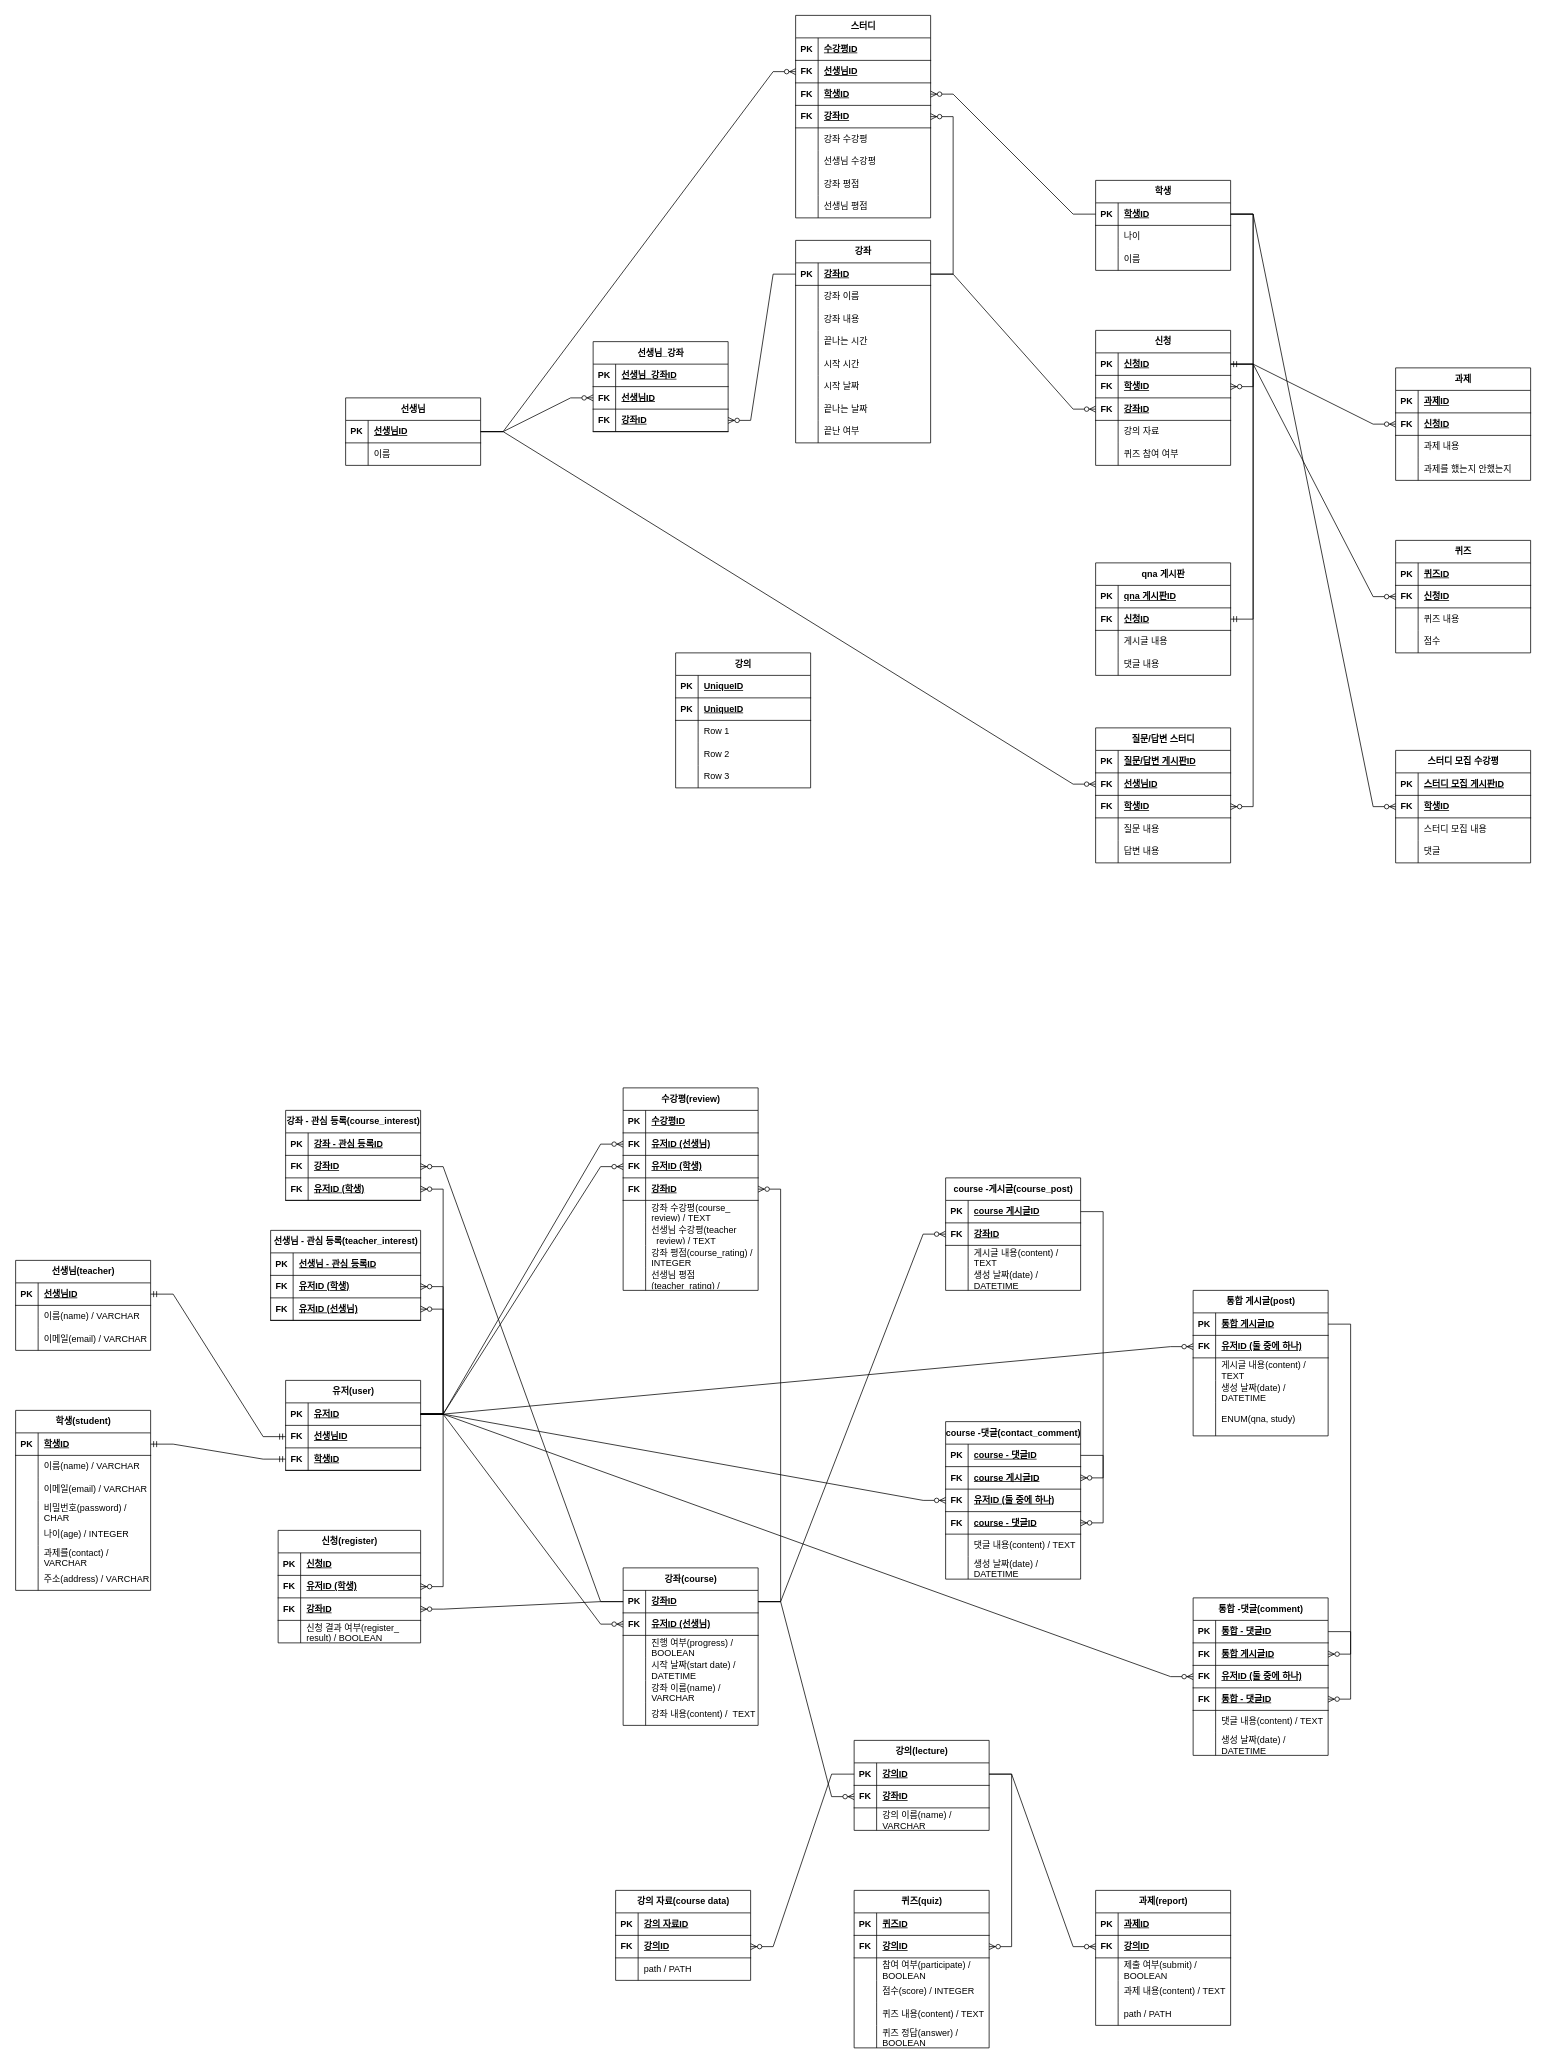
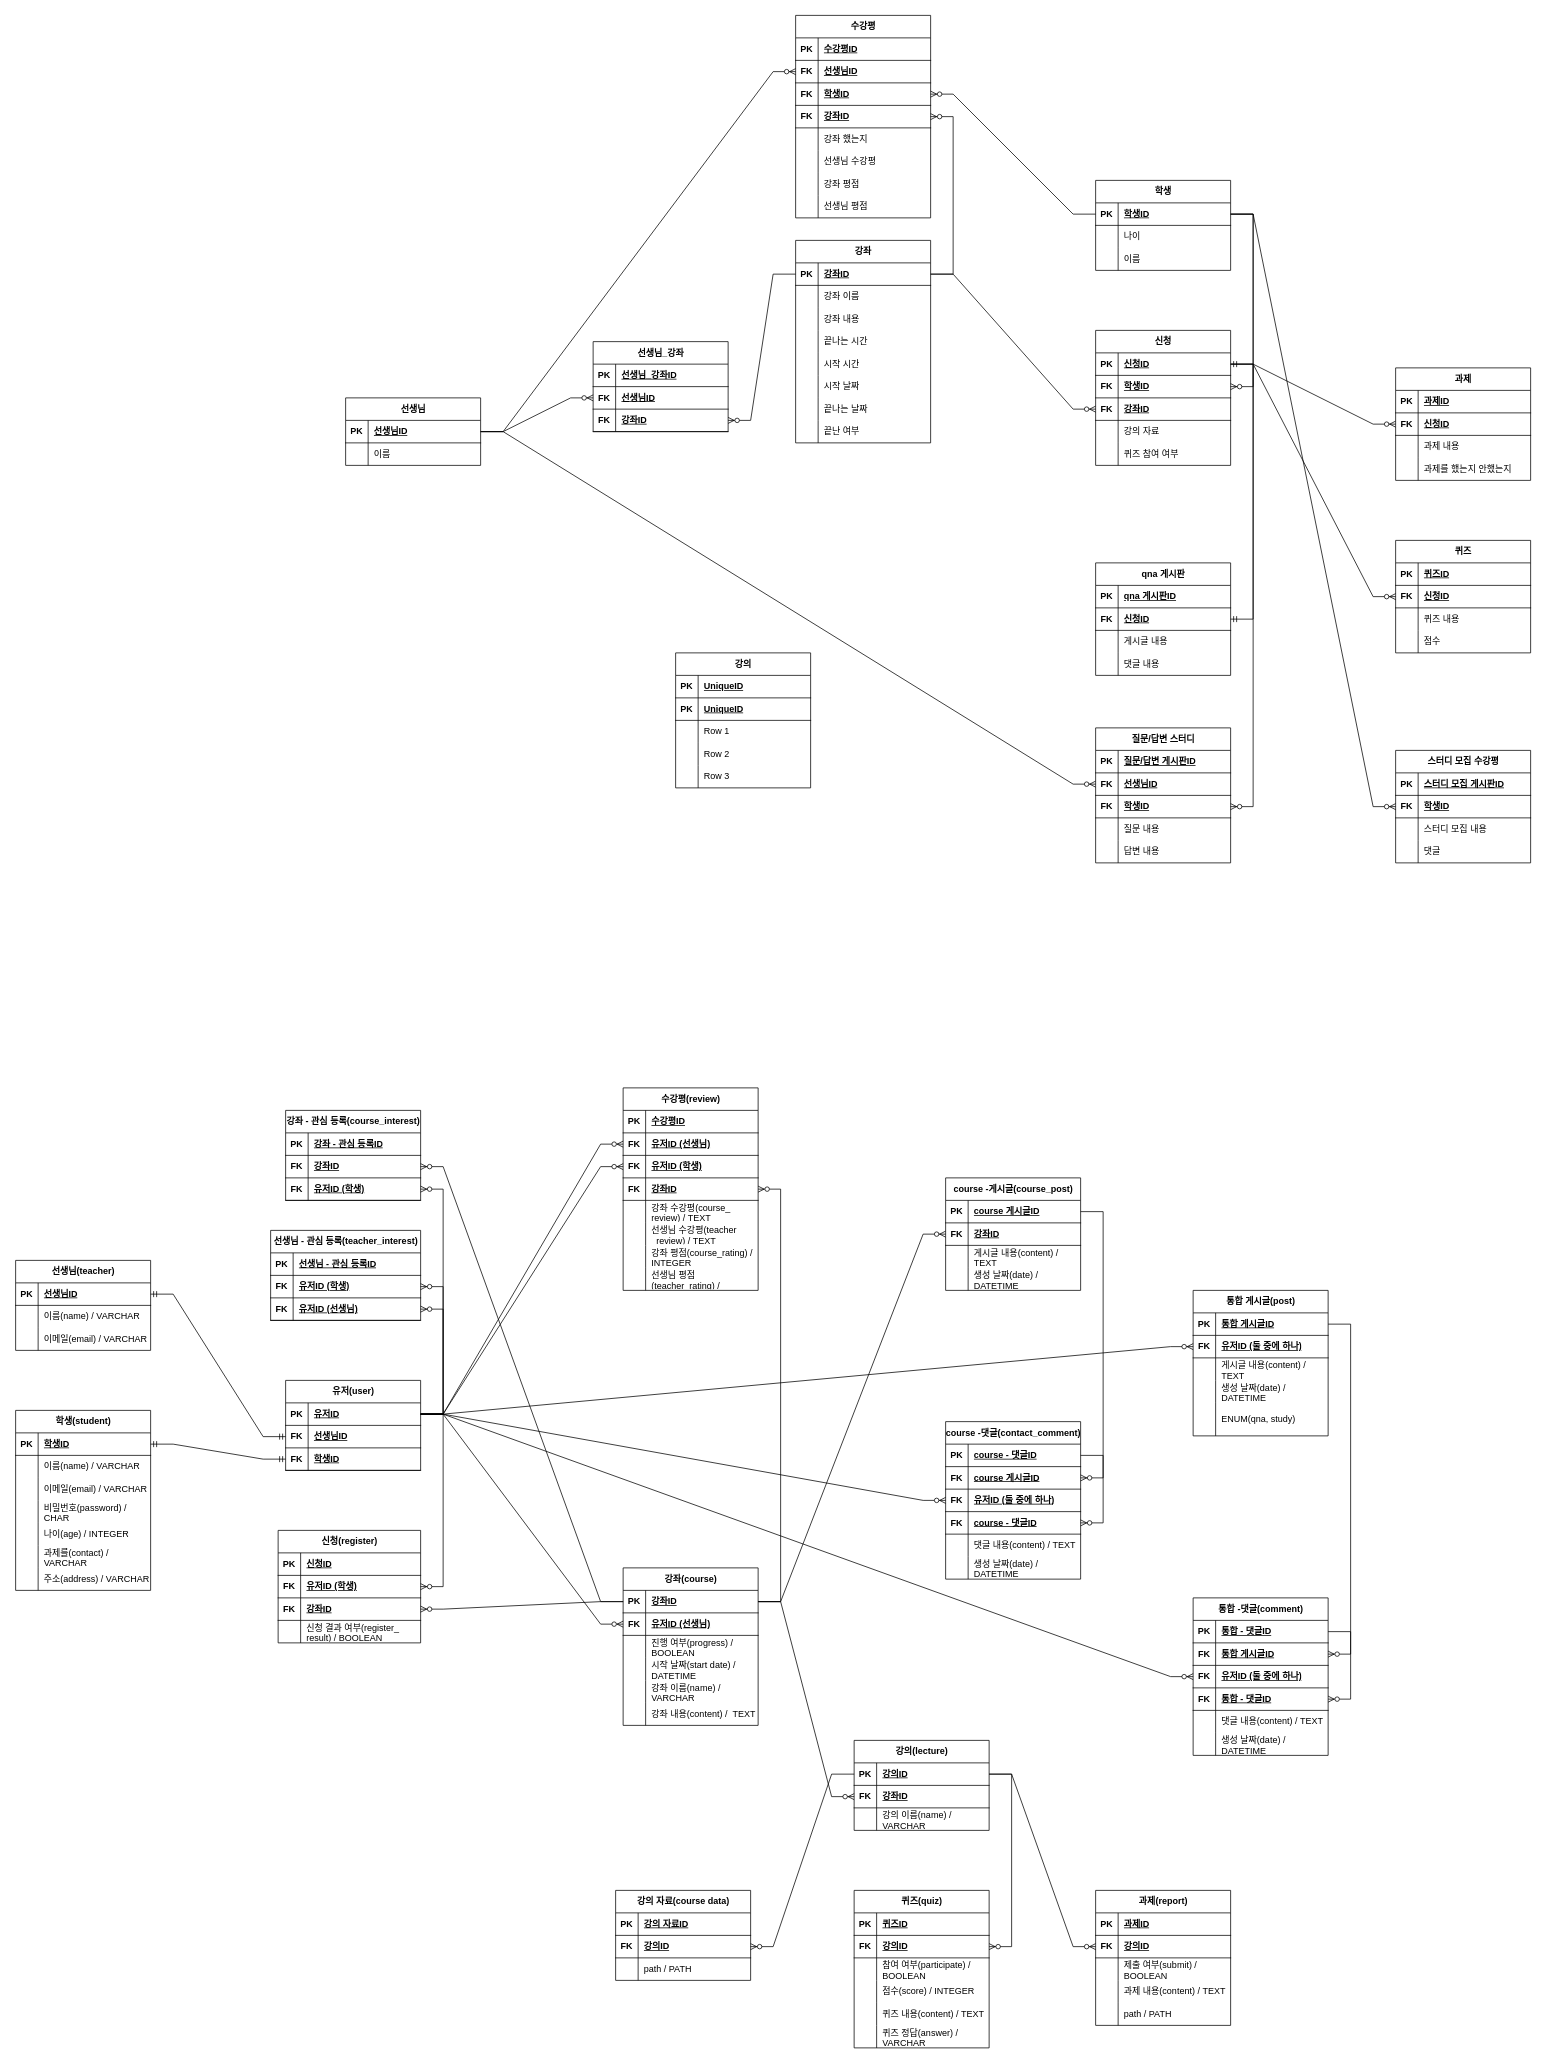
(863, 27) -> (863, 27)
(848, 139) -> (848, 139)
(936, 2037) -> (936, 2037)
